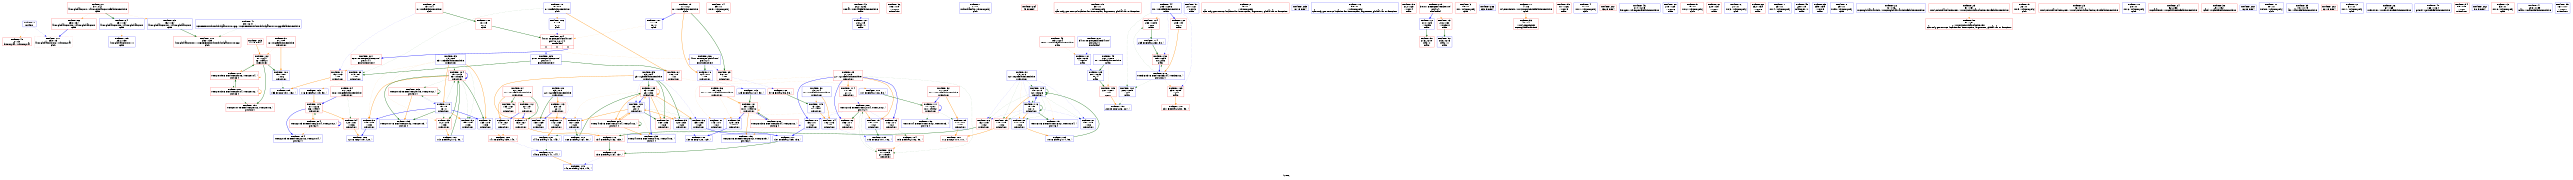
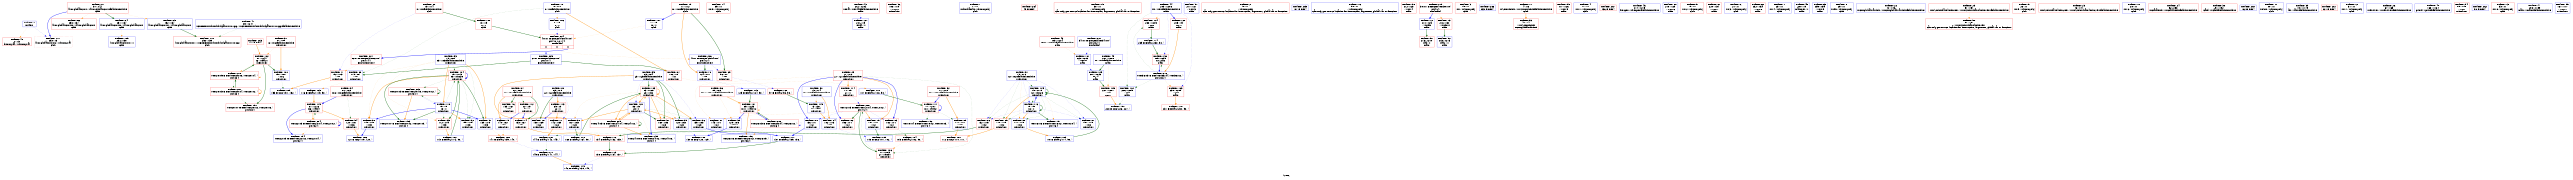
(64, 32) -> (50, 18)
(642, 99) -> (642, 99)
(860, 133) -> (860, 133)
